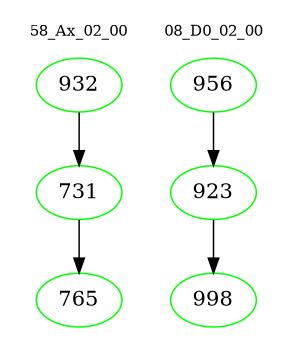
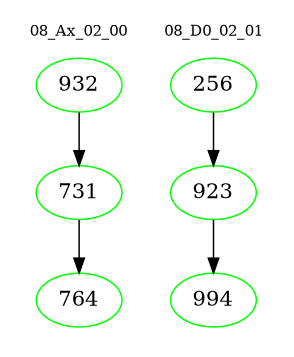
(79, 32) -> (79, 32)
(214, 32) -> (214, 32)
(214, 85) -> (214, 85)
(79, 300) -> (79, 300)
(214, 300) -> (214, 300)
